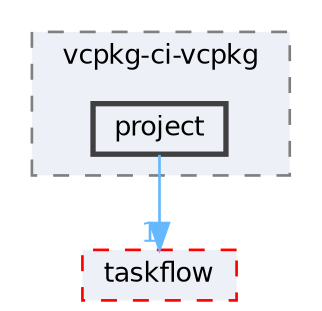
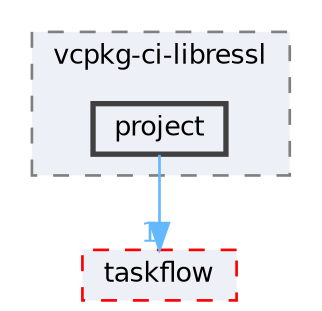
(161, 57) -> (161, 57)
